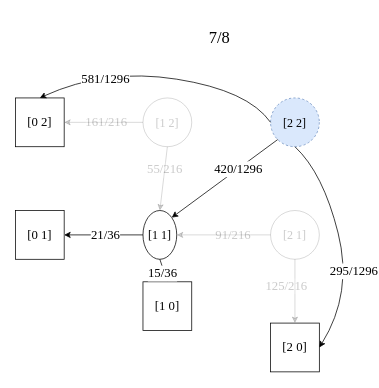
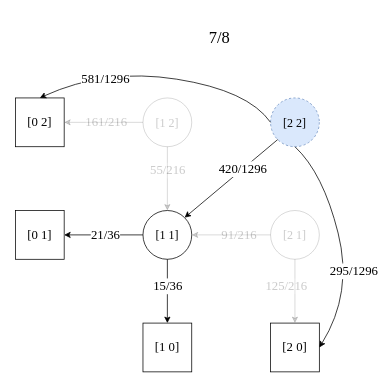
(160, 235) -> (167, 235)
(167, 306) -> (167, 347)
